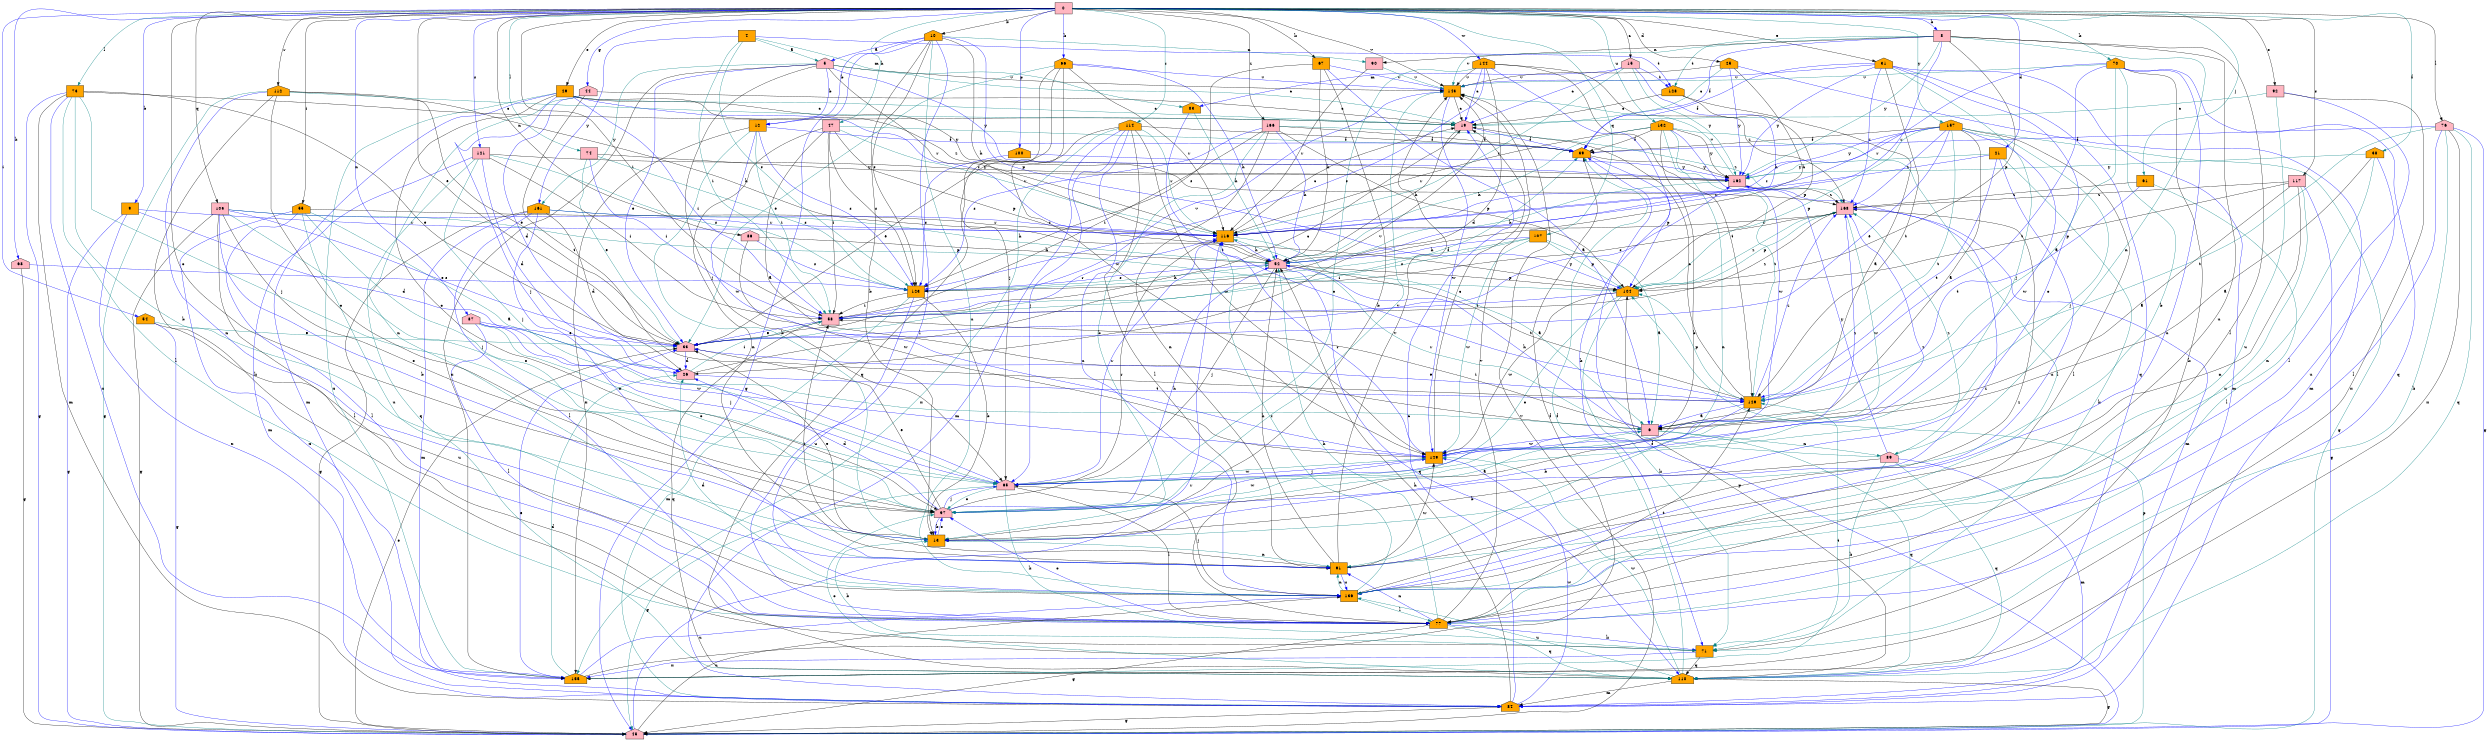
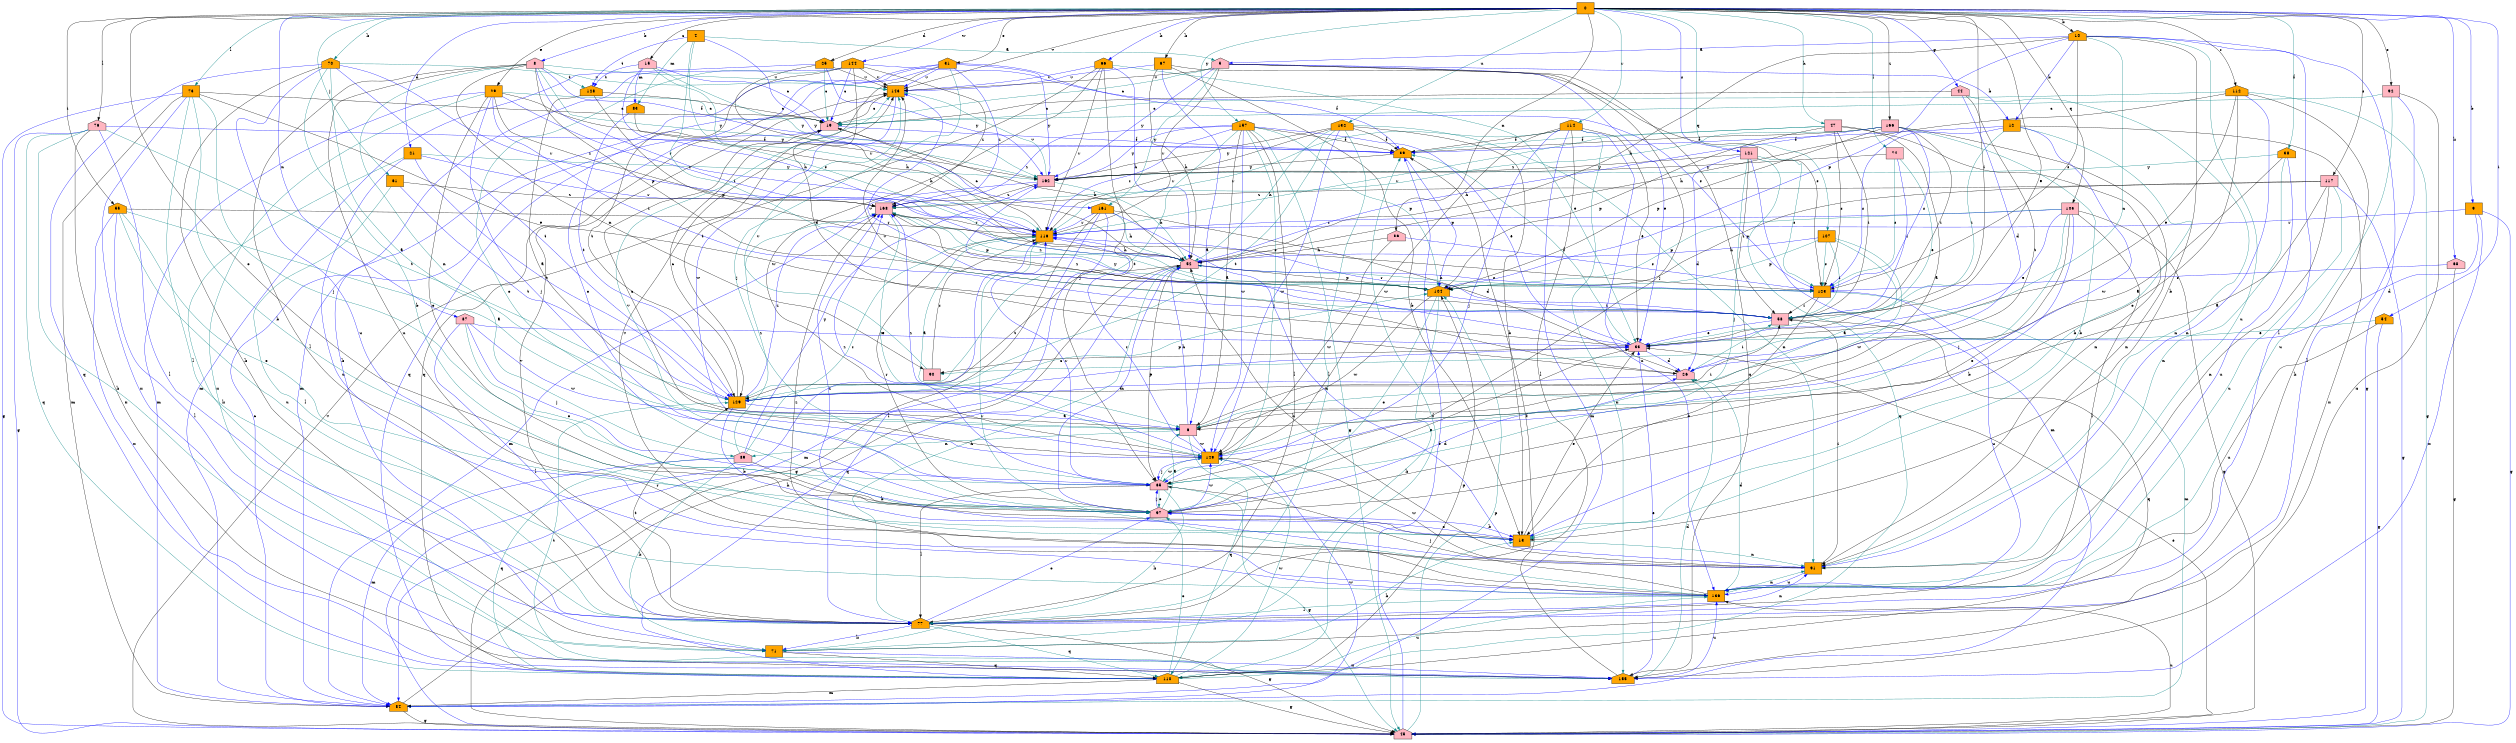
(1064, 8) -> (1586, 8)
(1942, 36) -> (535, 64)
(1019, 153) -> none
(1232, 181) -> (907, 178)
(1094, 293) -> (1286, 354)
